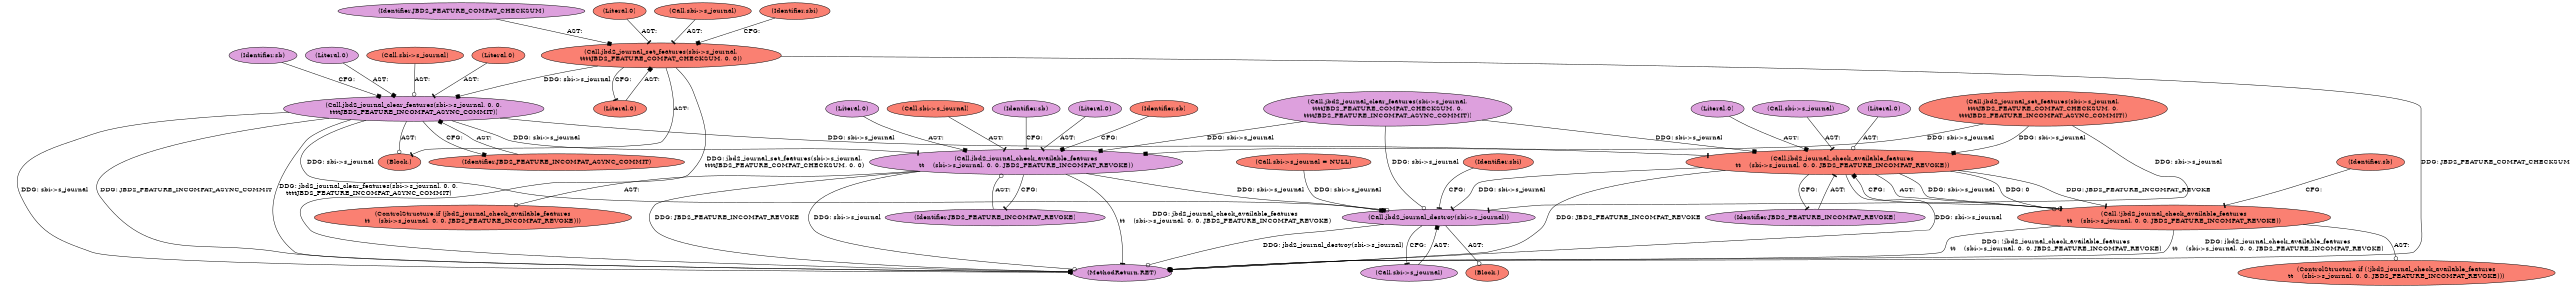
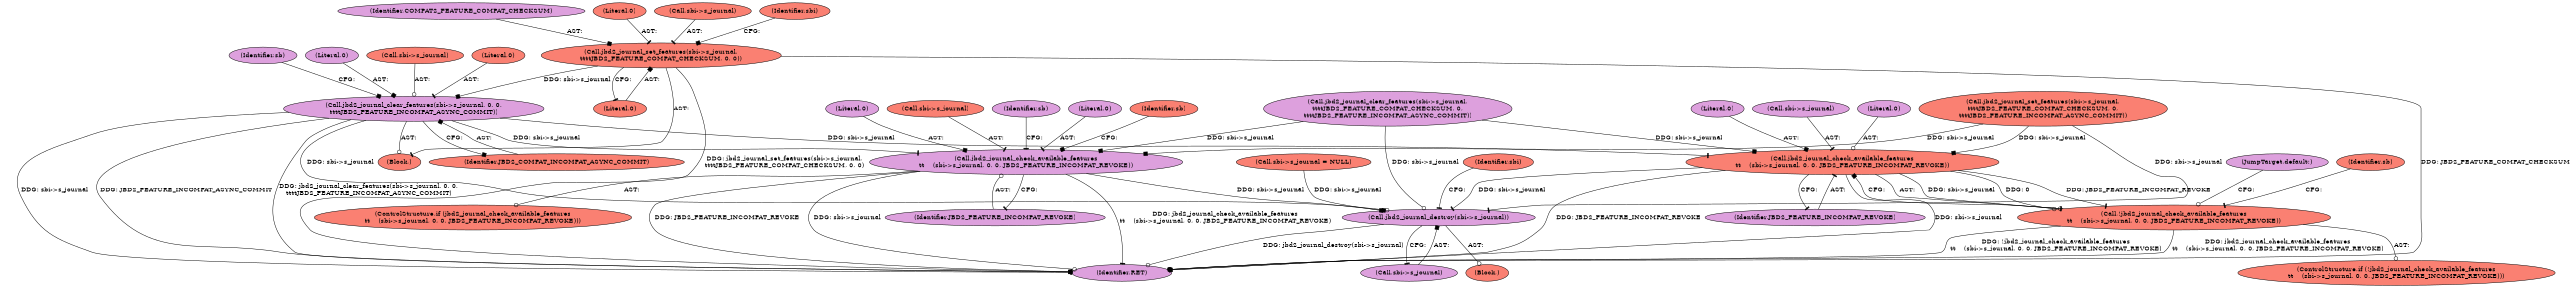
(461, 11) -> (461, 11)
(557, 162) -> (557, 162)
none -> (2277, 162)
(1122, 273) -> (1122, 273)
